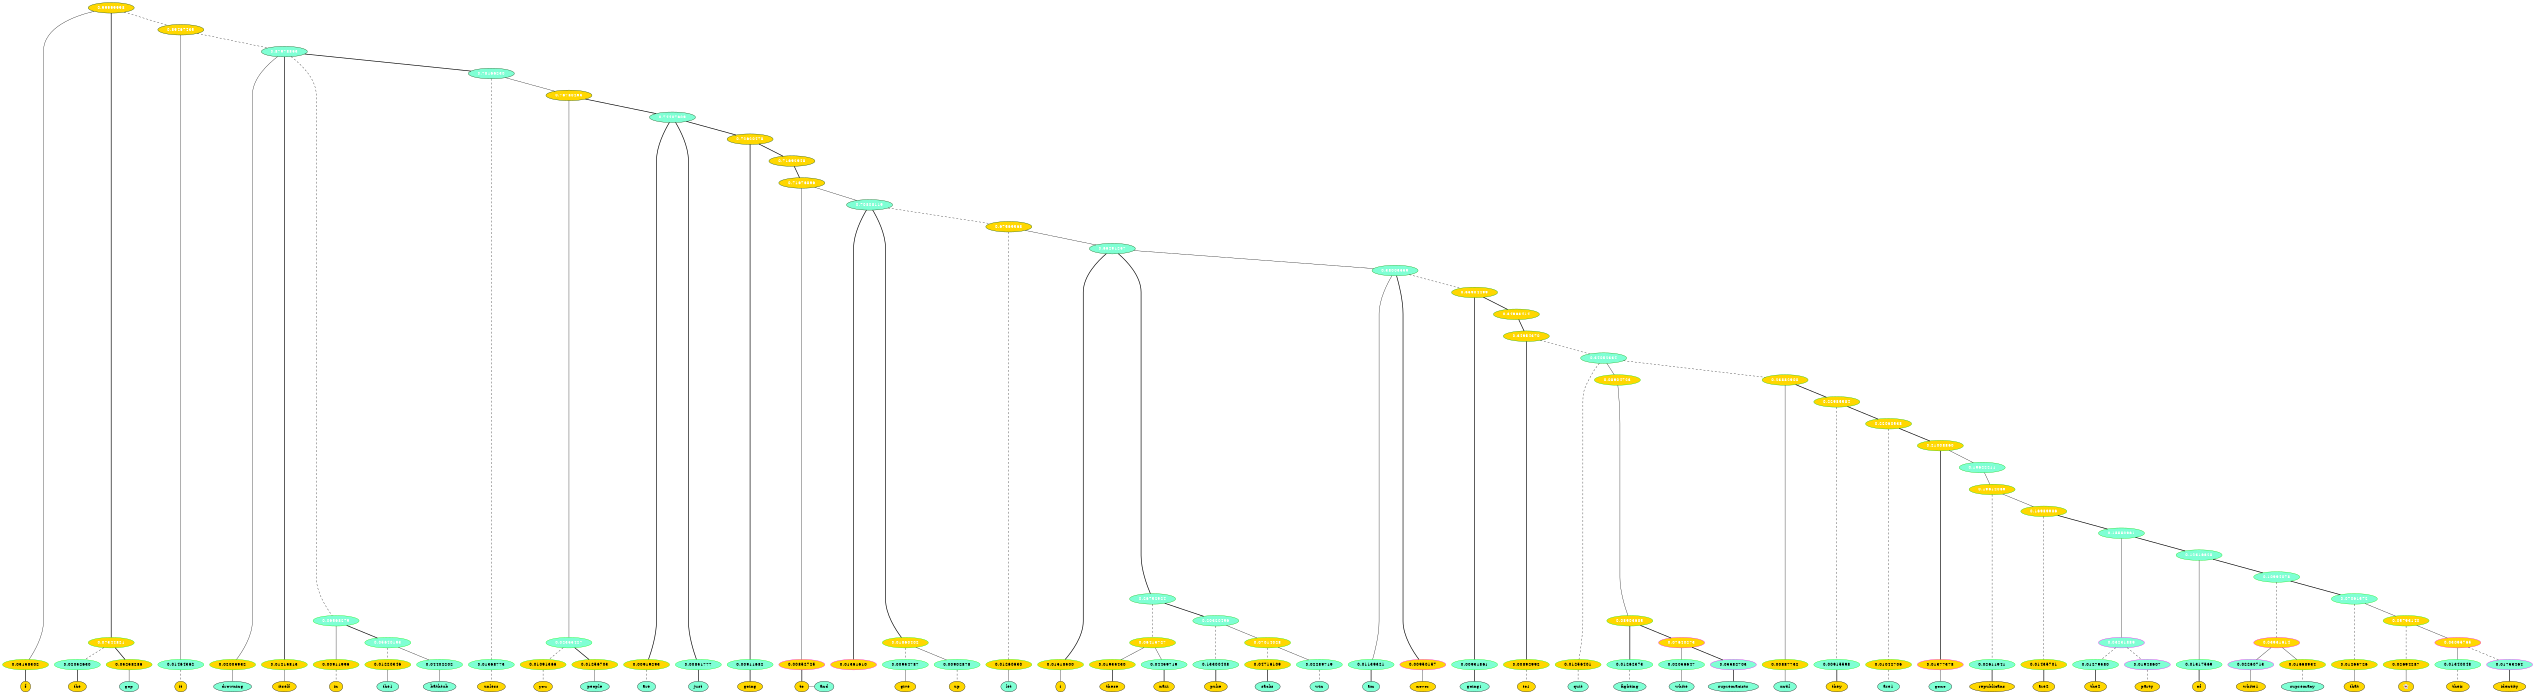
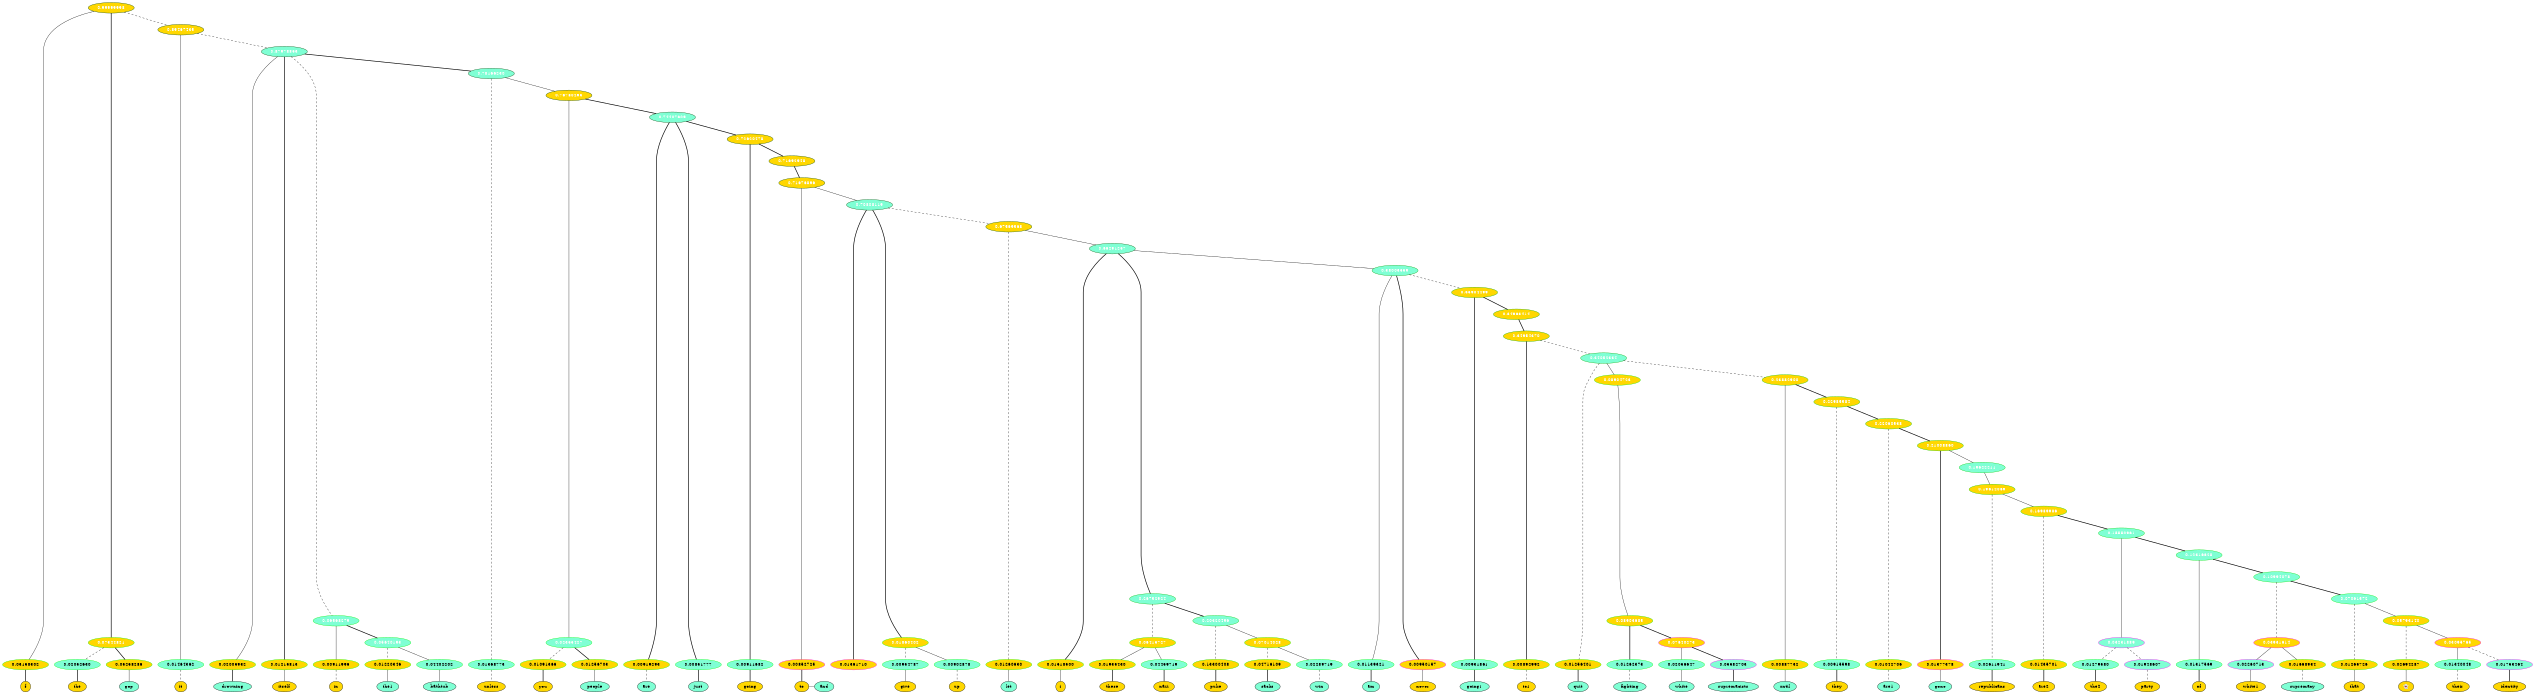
(854, 665) -> (854, 665)
(1216, 665) -> (1216, 665)
(233, 676) -> (233, 676)
(543, 676) -> (543, 676)
(1578, 676) -> (1578, 676)
